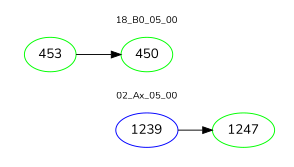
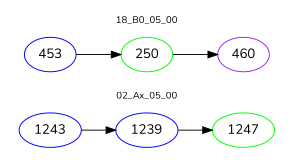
(50, 55) -> (50, 55)
(147, 55) -> (147, 55)
none -> (244, 55)
none -> (50, 130)
